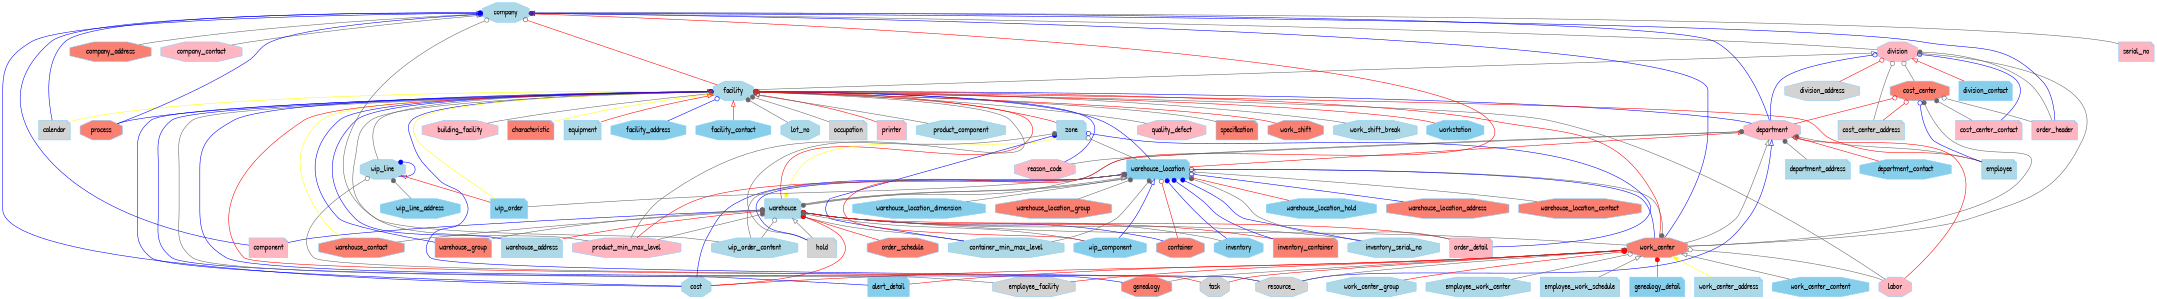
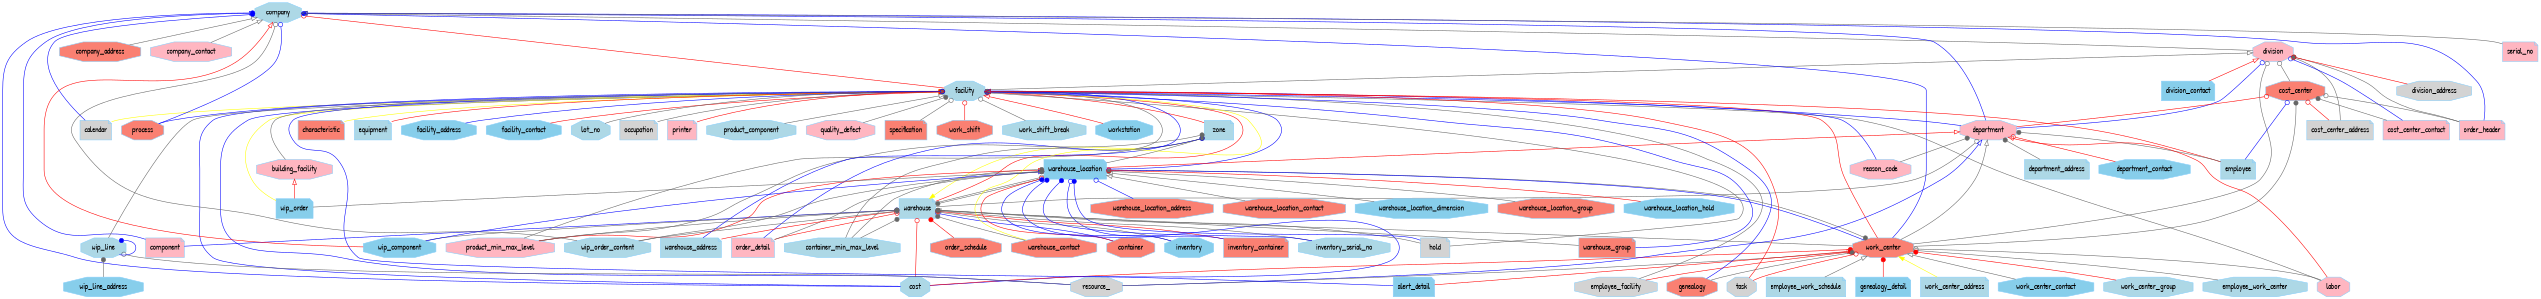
(448, 190) -> (295, 192)
(826, 210) -> (1007, 151)
(1821, 287) -> (2046, 287)
